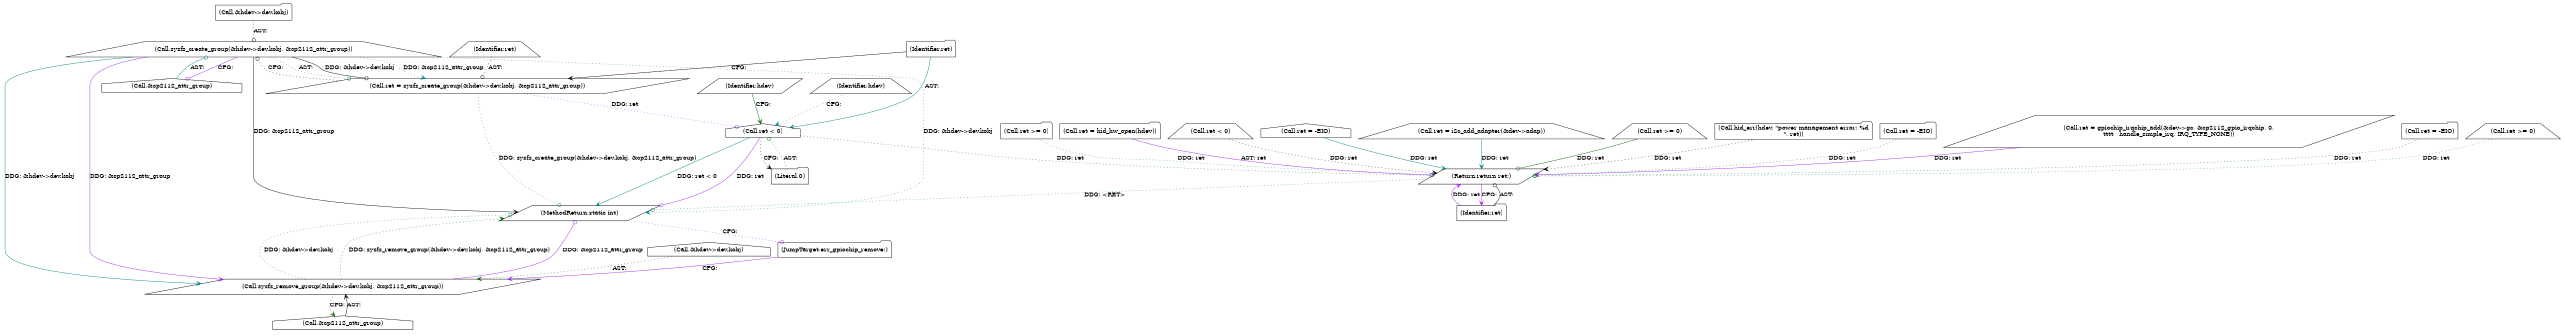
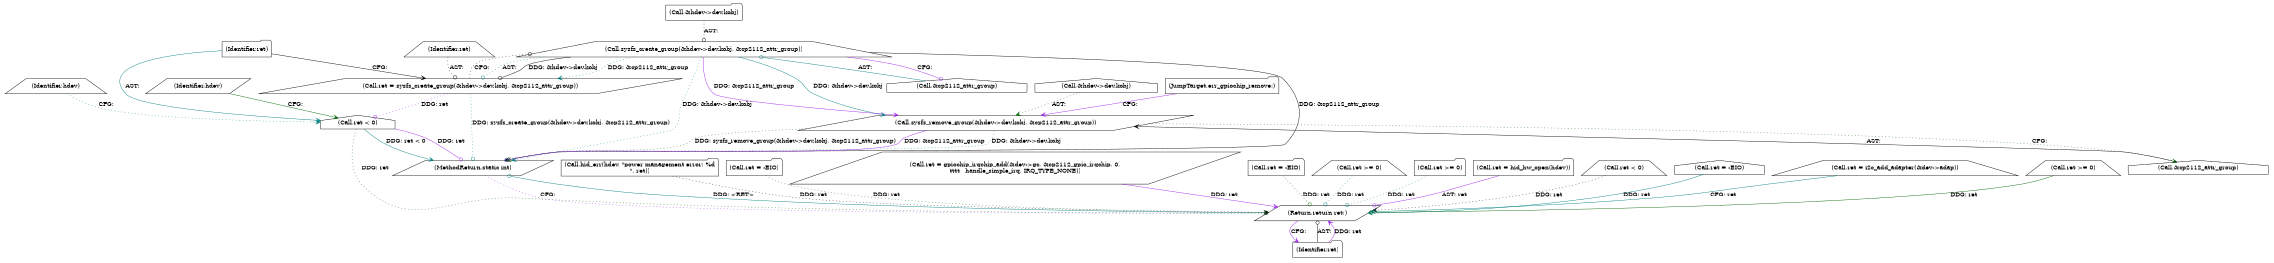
(1495, 158) -> (1723, 195)
(790, 176) -> none
(1041, 194) -> (851, 204)
(704, 231) -> (696, 208)
